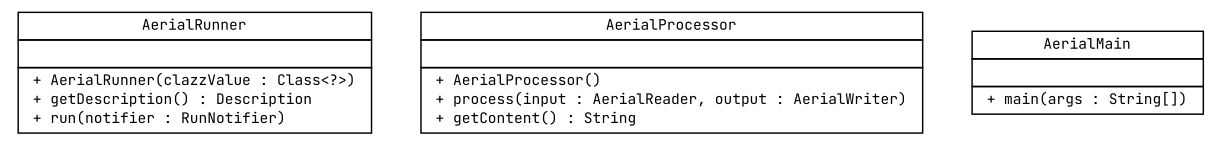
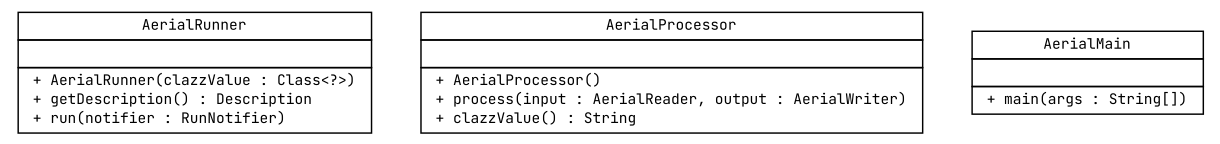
(537, 119) -> (537, 119)
